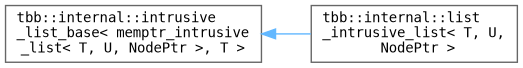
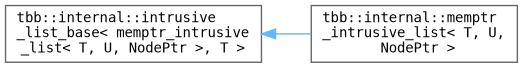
(414, 34) -> (414, 34)
